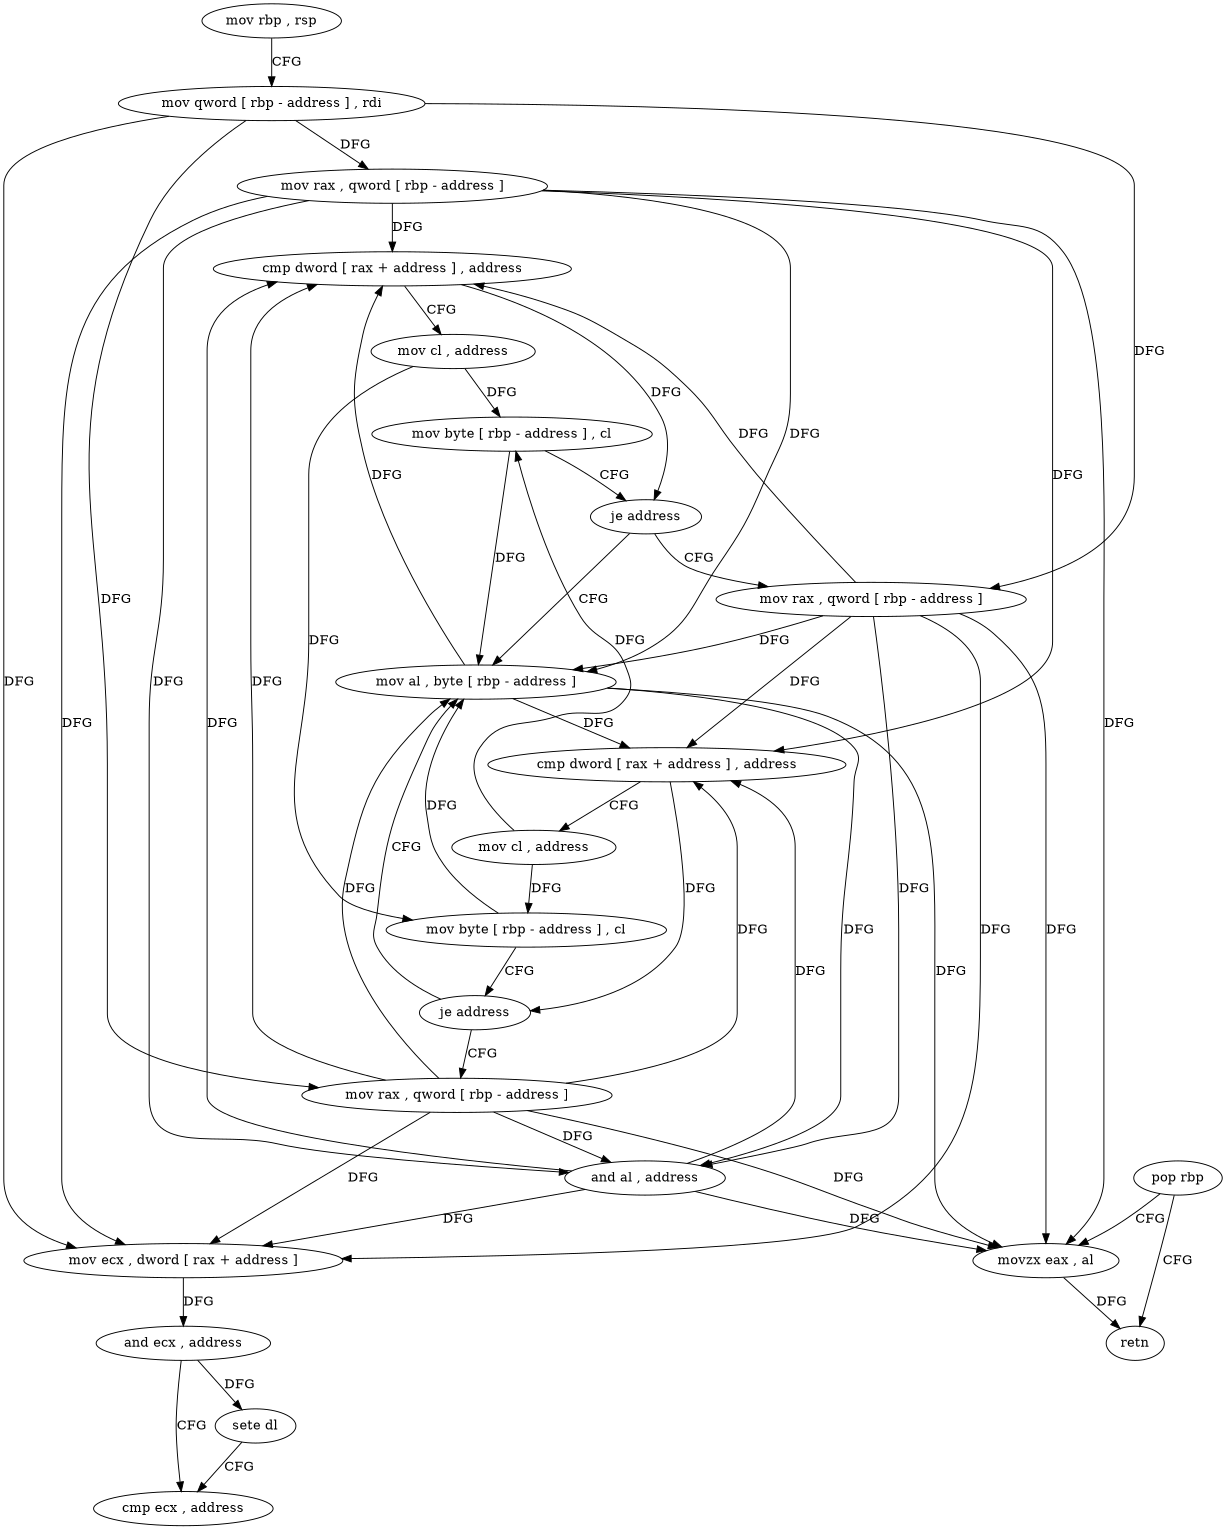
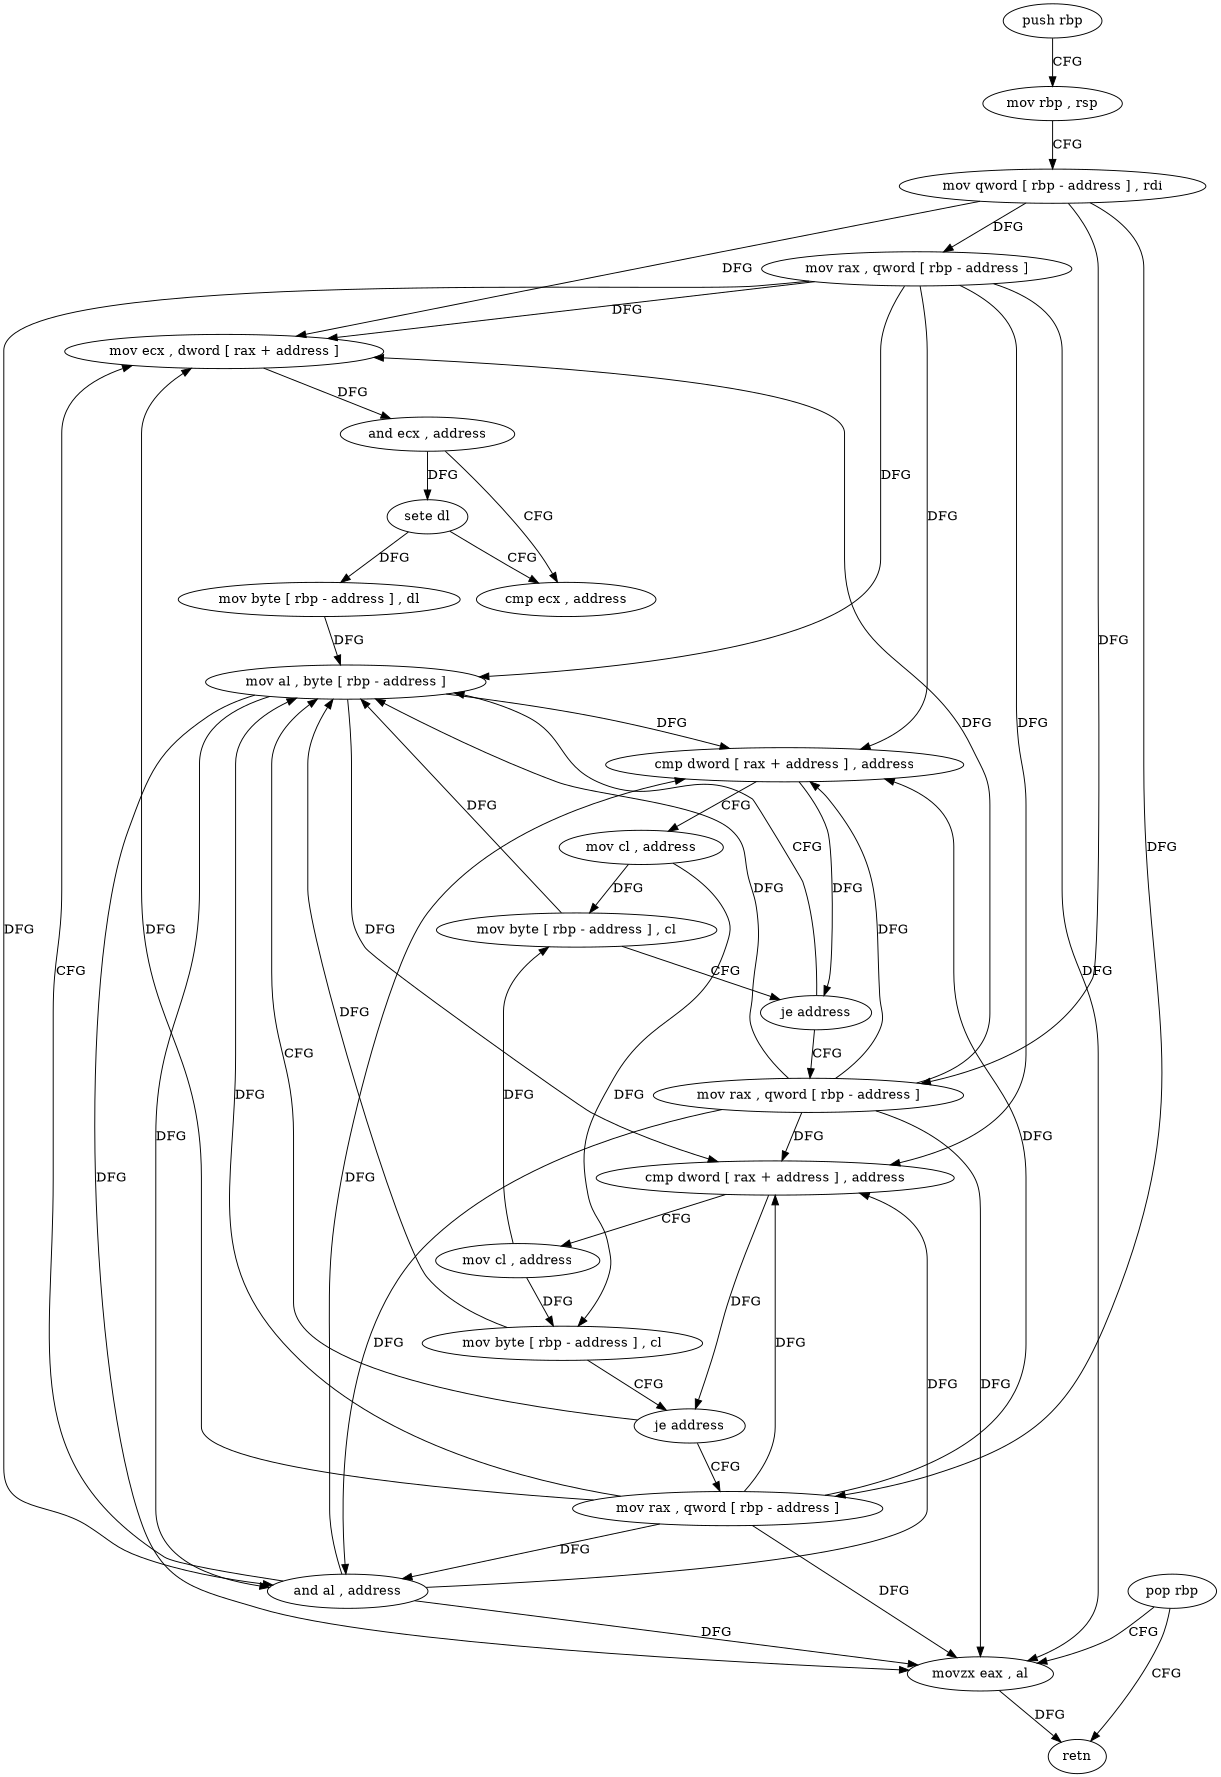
none -> (1053, 21)
none -> (319, 599)
(458, 1219) -> (71, 971)
